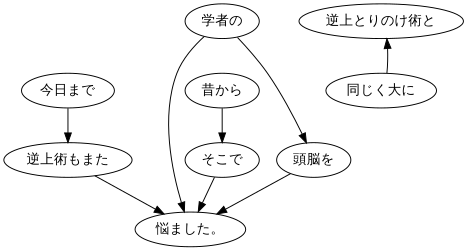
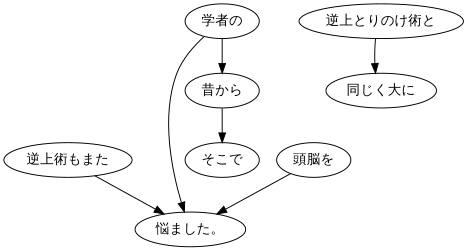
(388, 61) -> (375, 51)
(274, 83) -> (222, 51)
(68, 91) -> none
(208, 190) -> none
